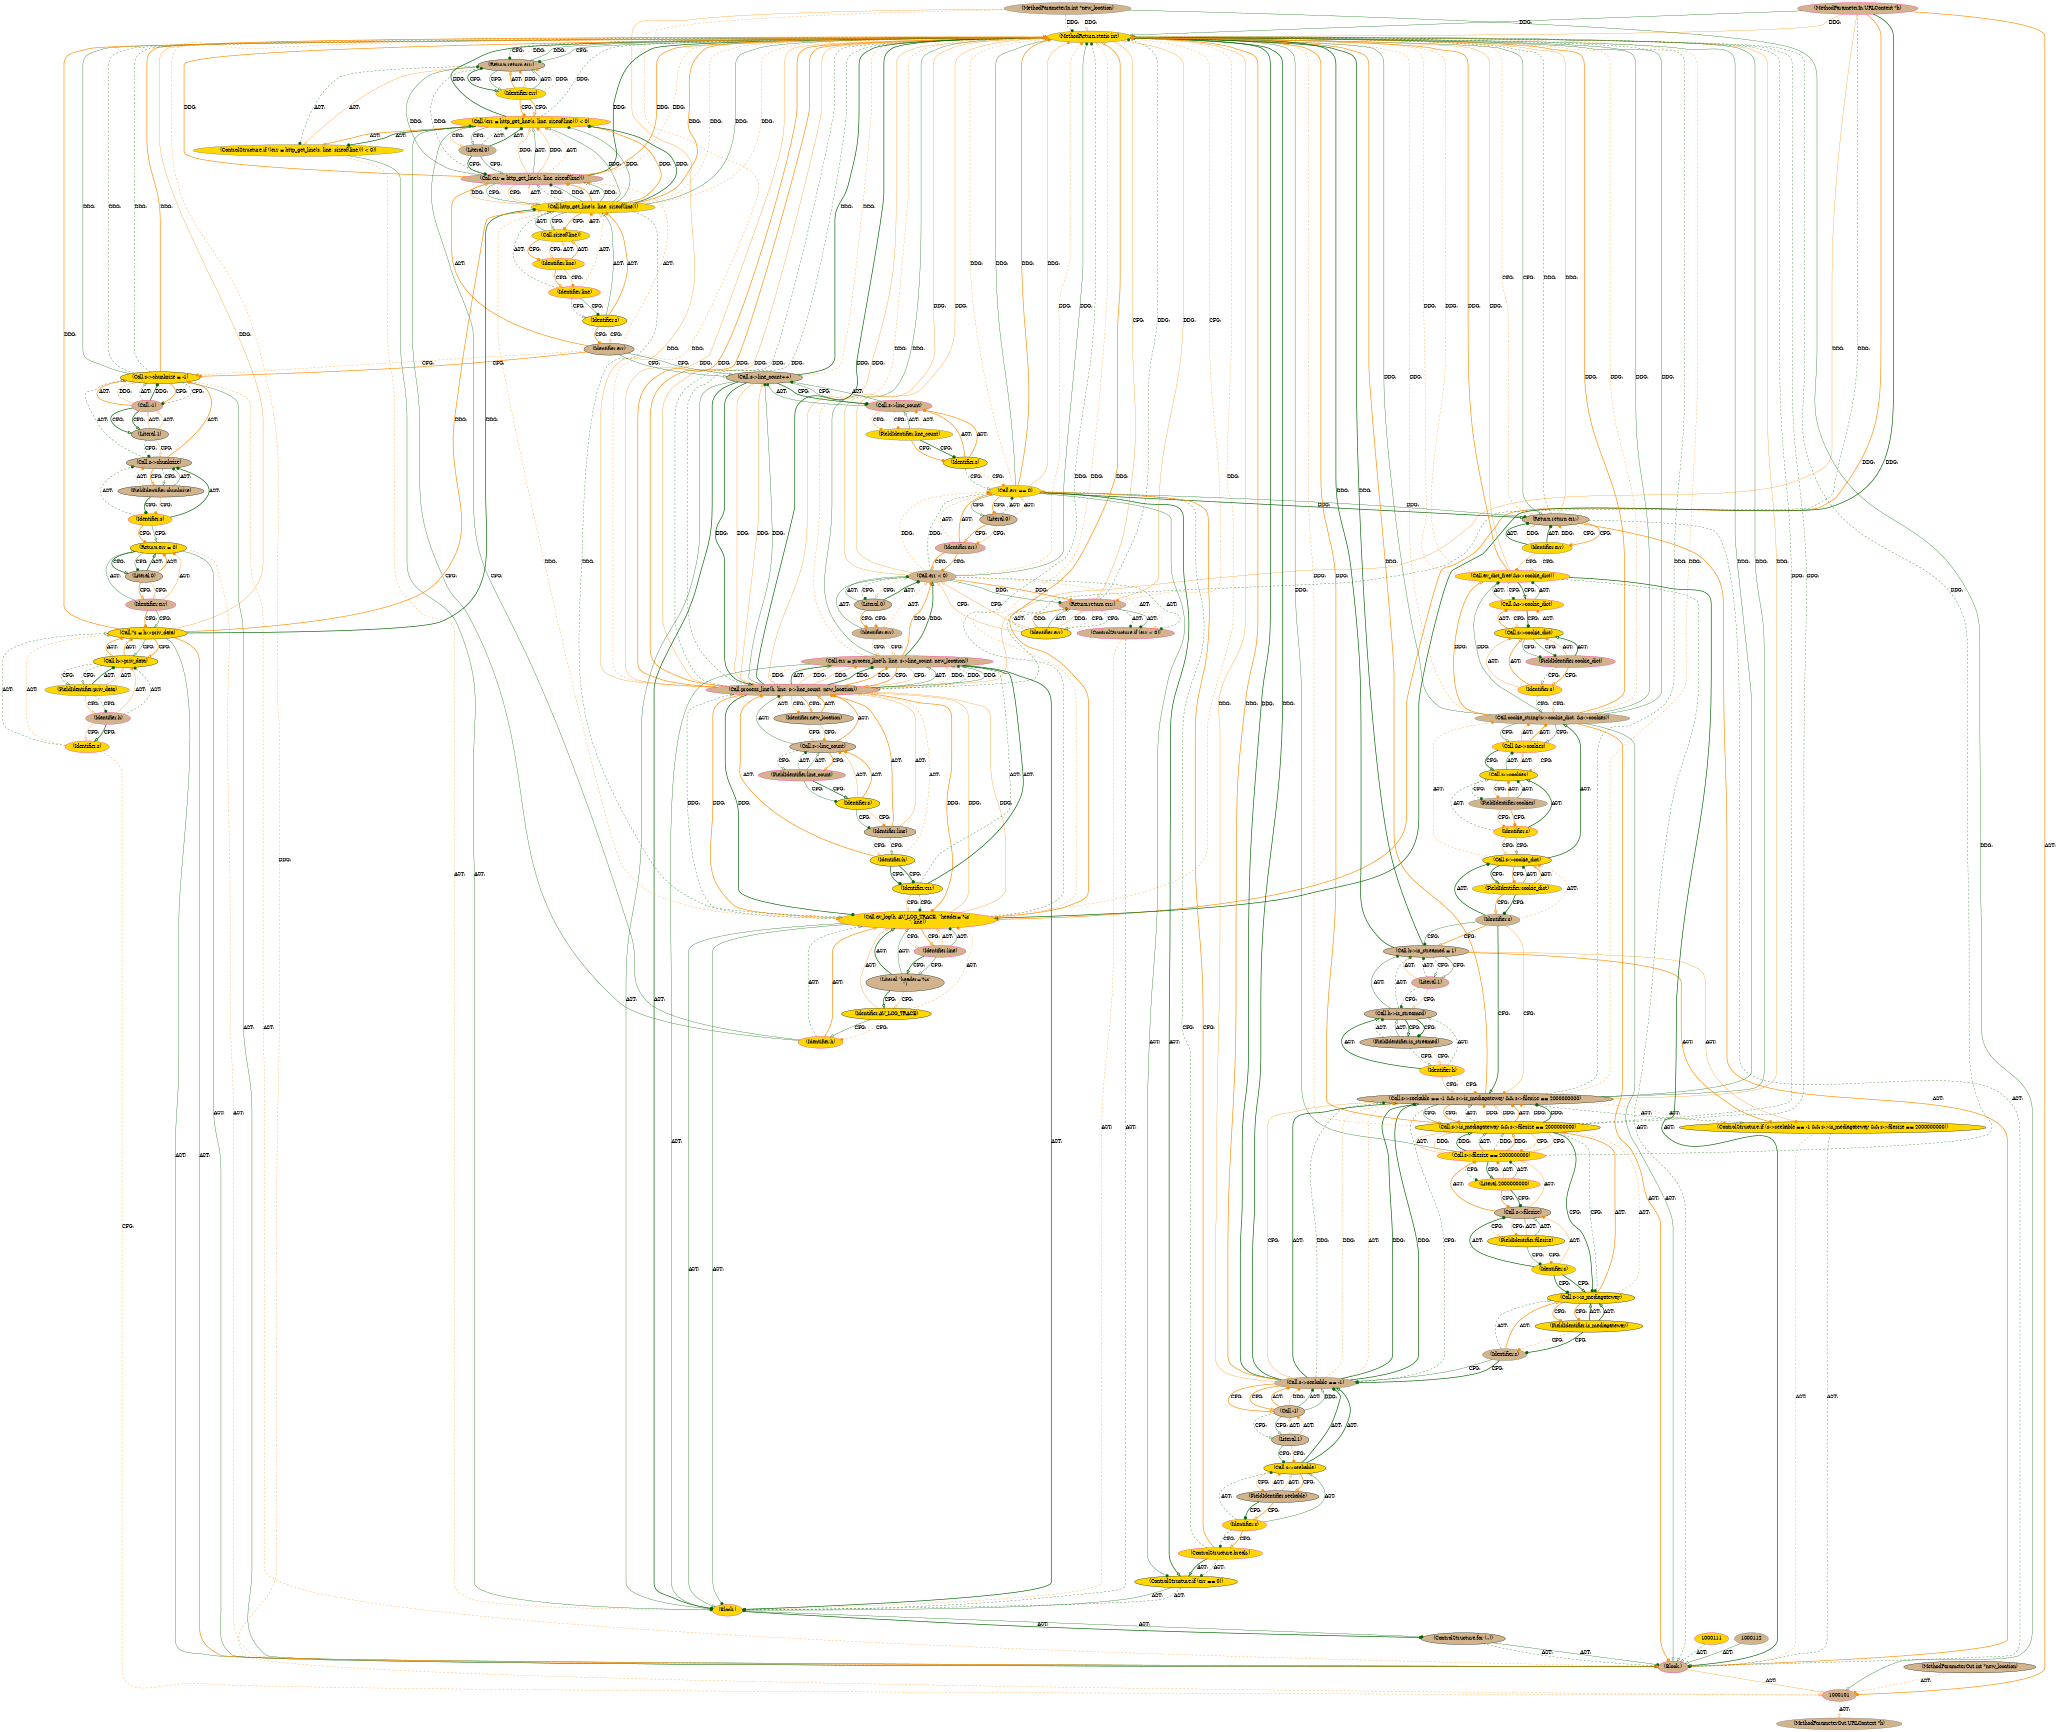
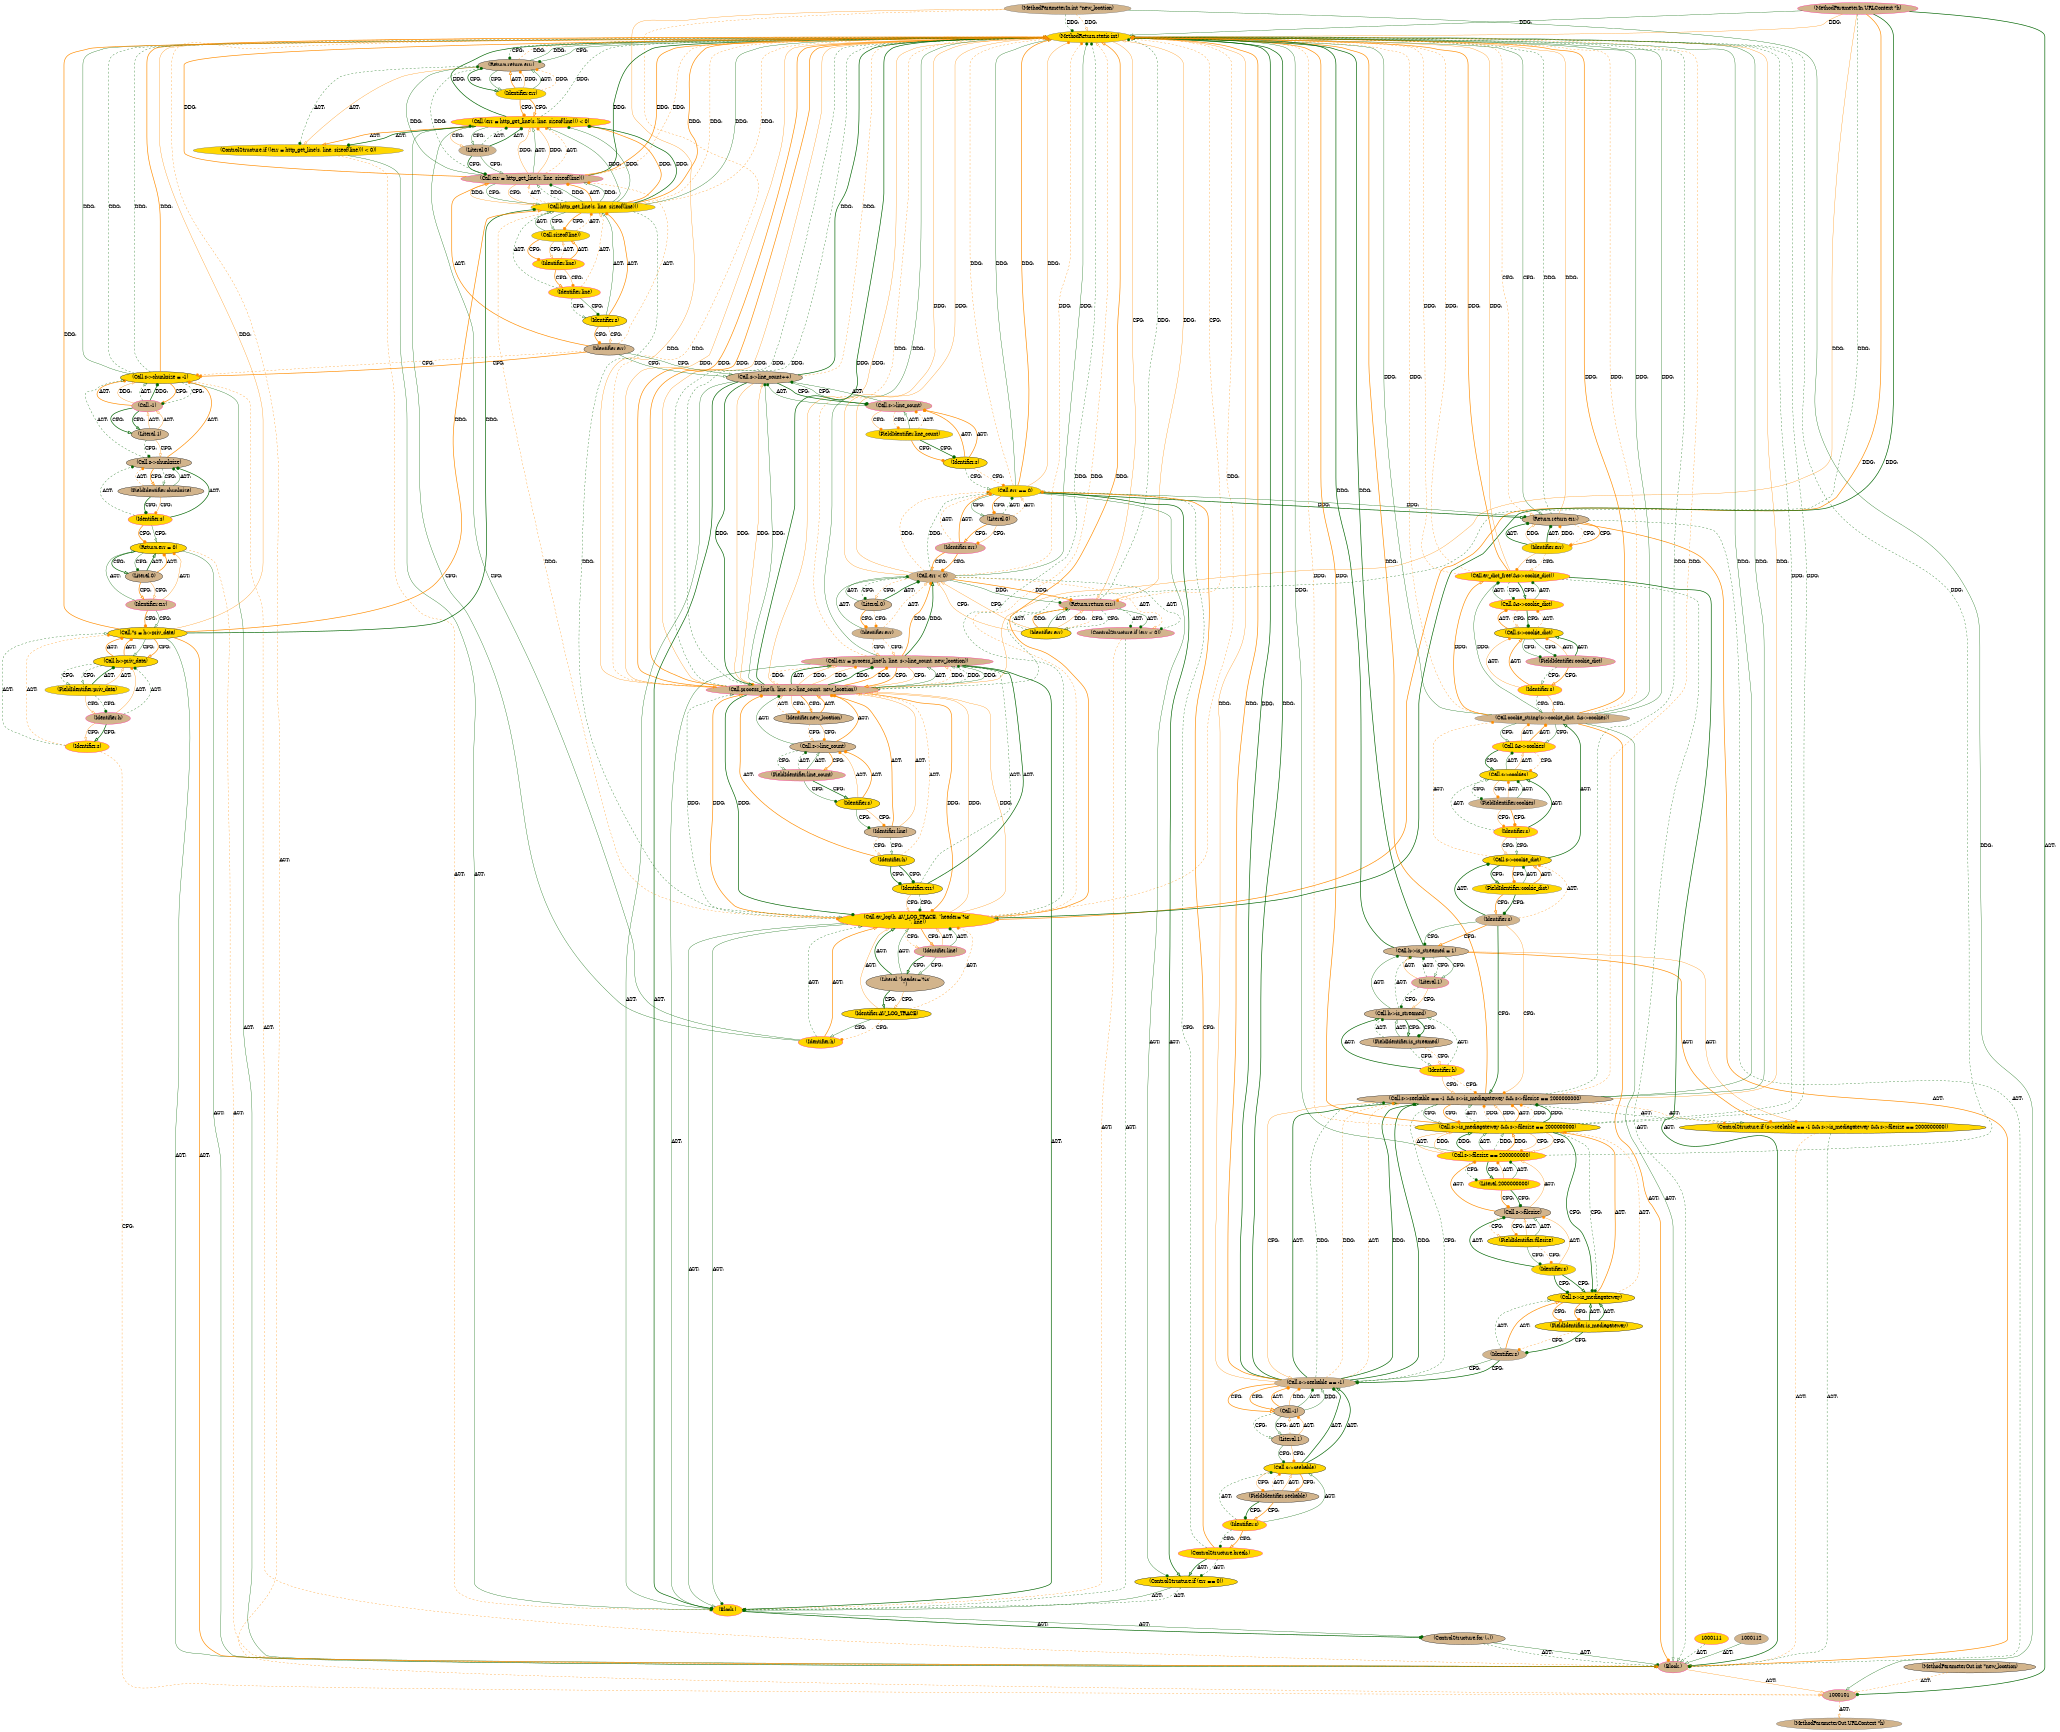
(286, 860) -> (286, 860)
(2045, 877) -> (2045, 877)
(1902, 1683) -> (1902, 1683)
